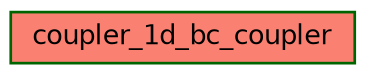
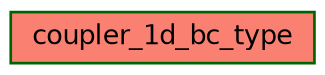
(183, 38) -> (163, 38)
